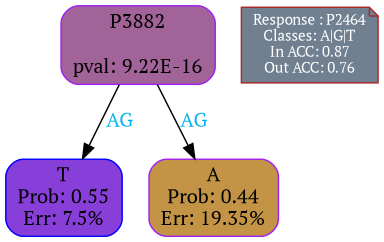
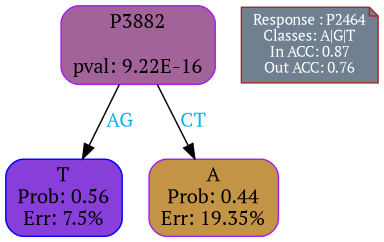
(194, 121) -> (194, 121)
(64, 198) -> (64, 198)
